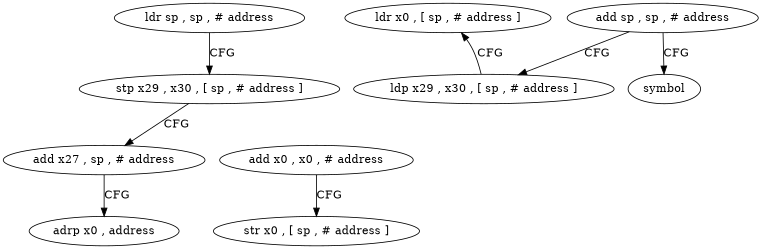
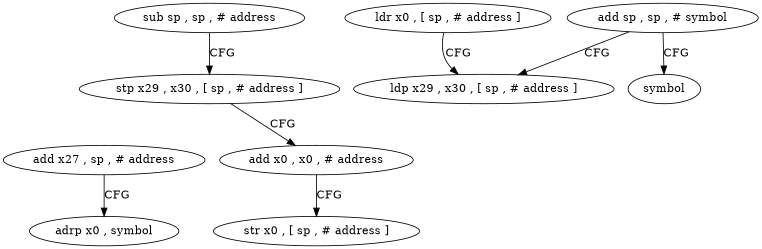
(209, 18) -> (209, 18)
(663, 18) -> (663, 18)
(476, 56) -> (443, 52)
(160, 122) -> (260, 122)
(104, 231) -> (104, 231)
